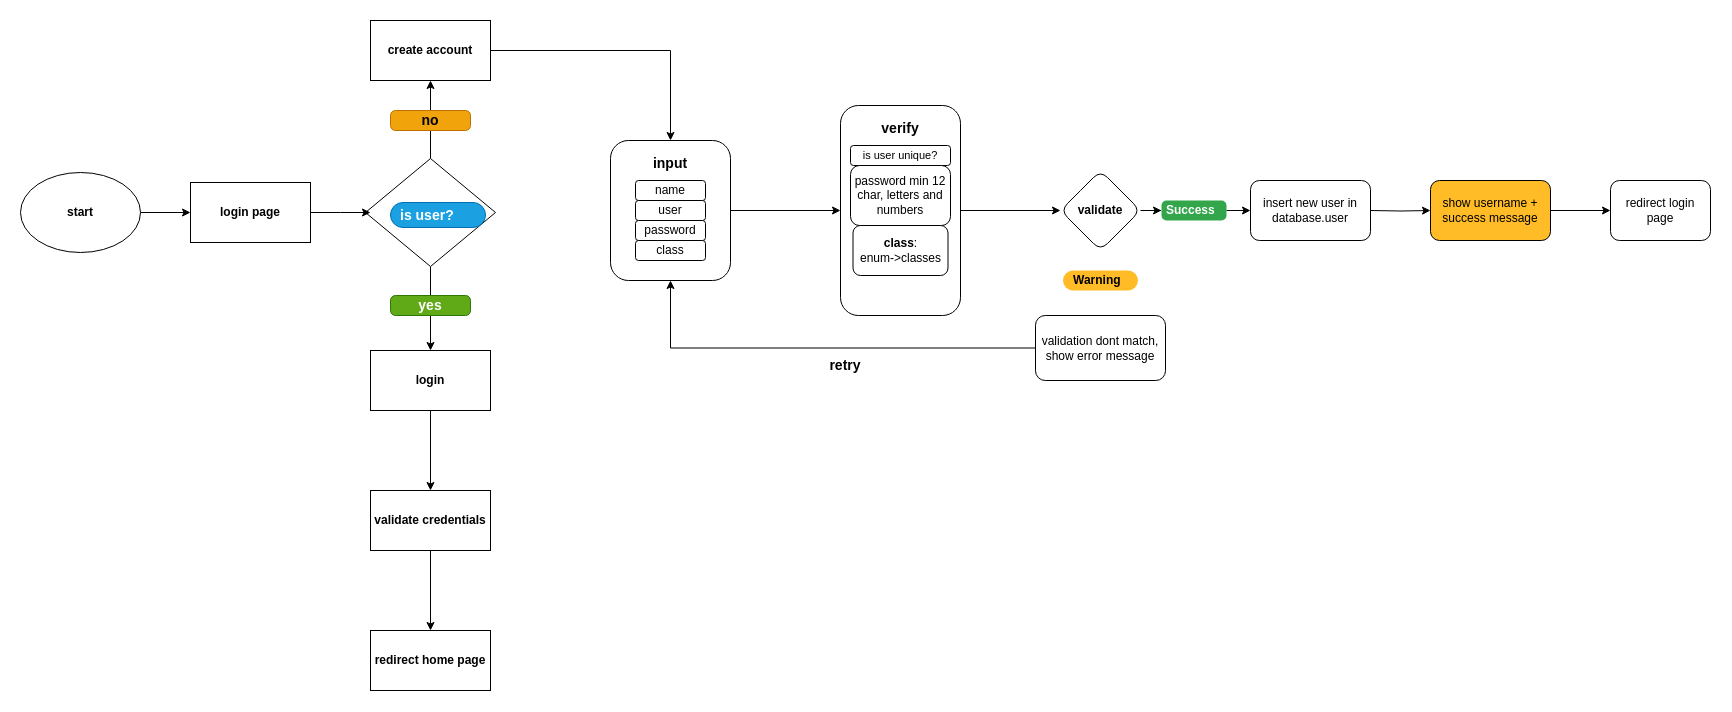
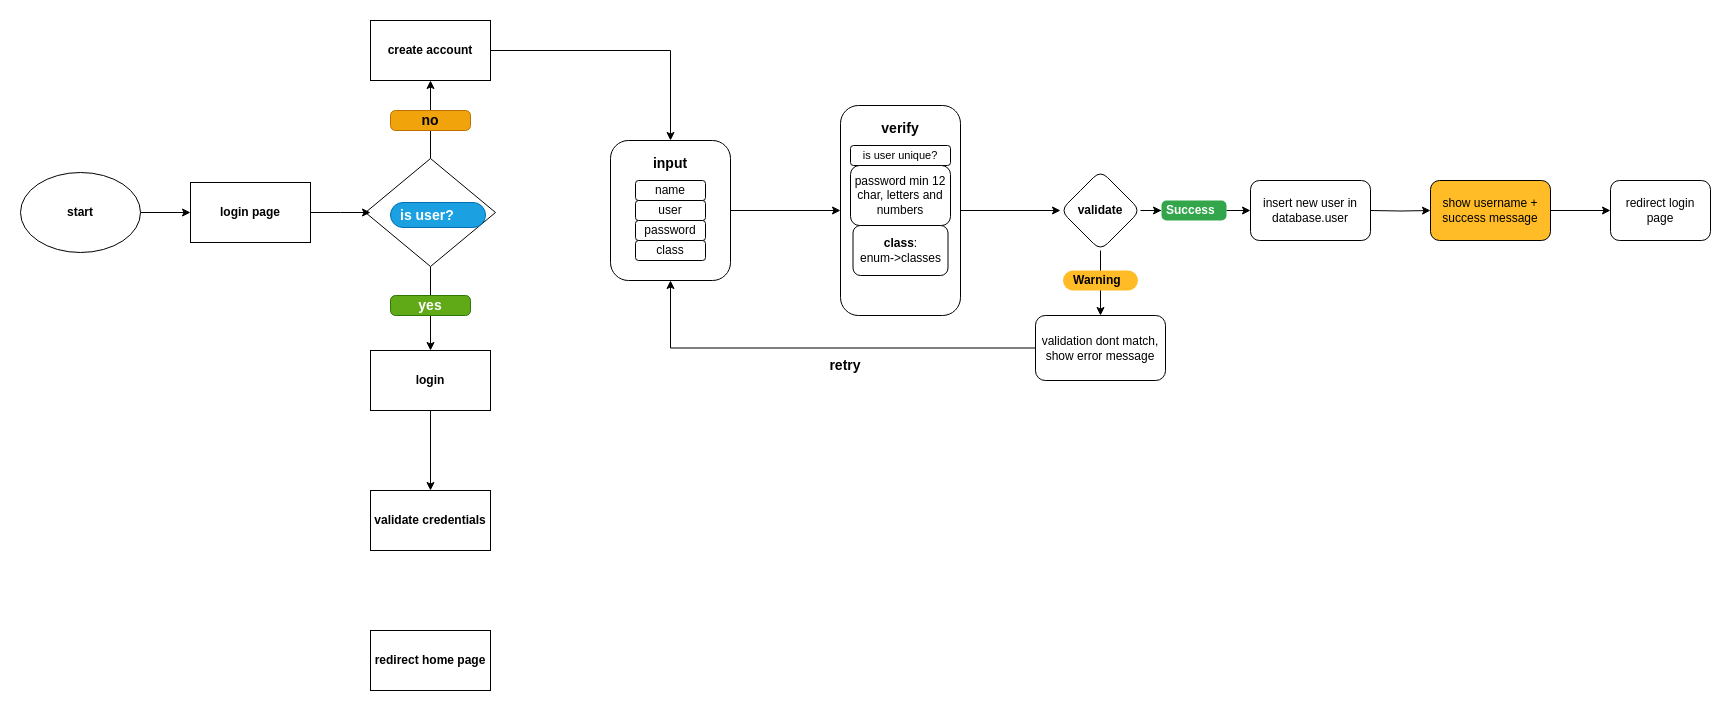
none -> (1101, 261)
(431, 587) -> none
